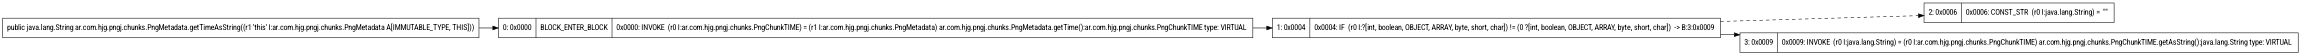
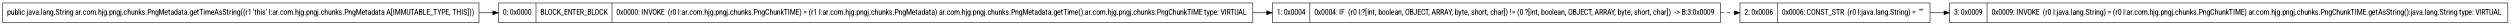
(1727, 34) -> (1937, 13)
